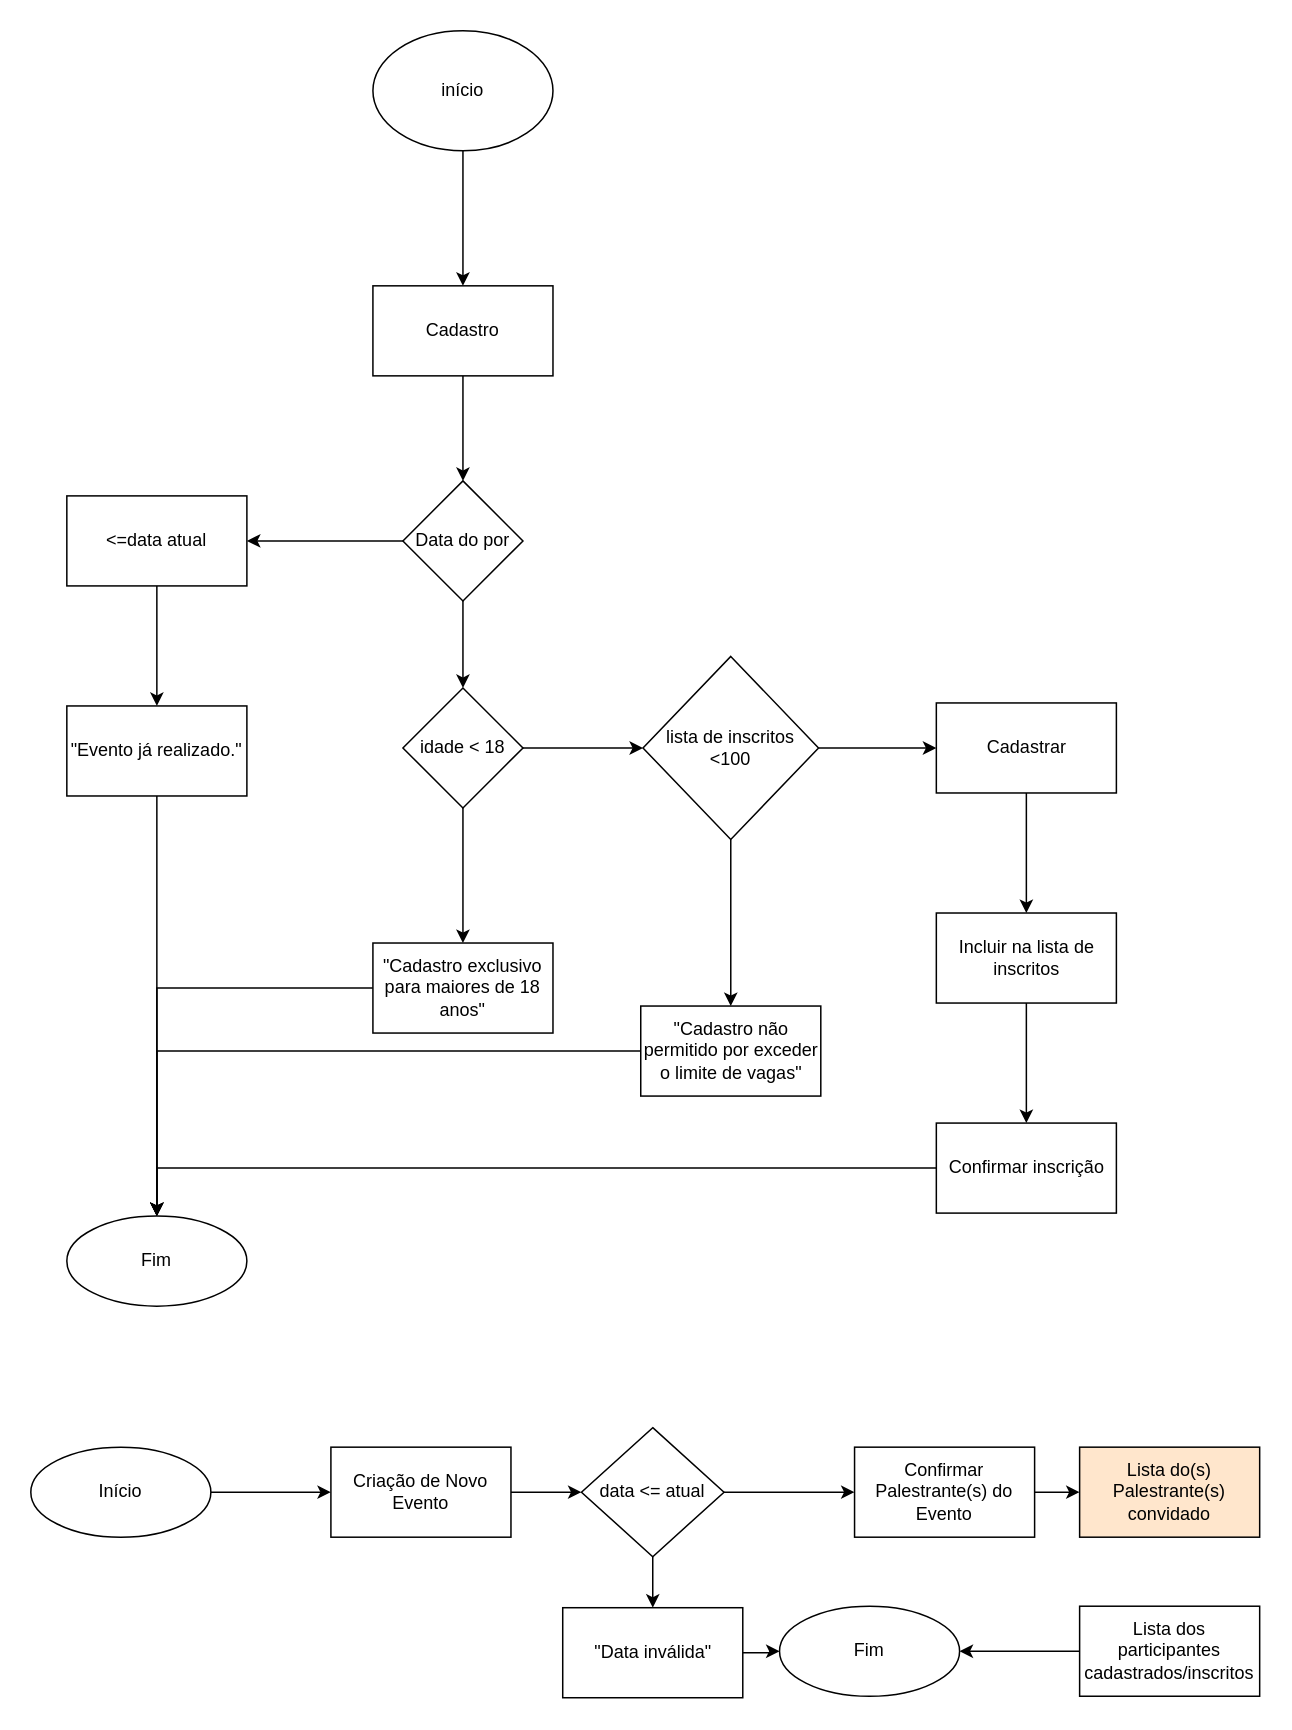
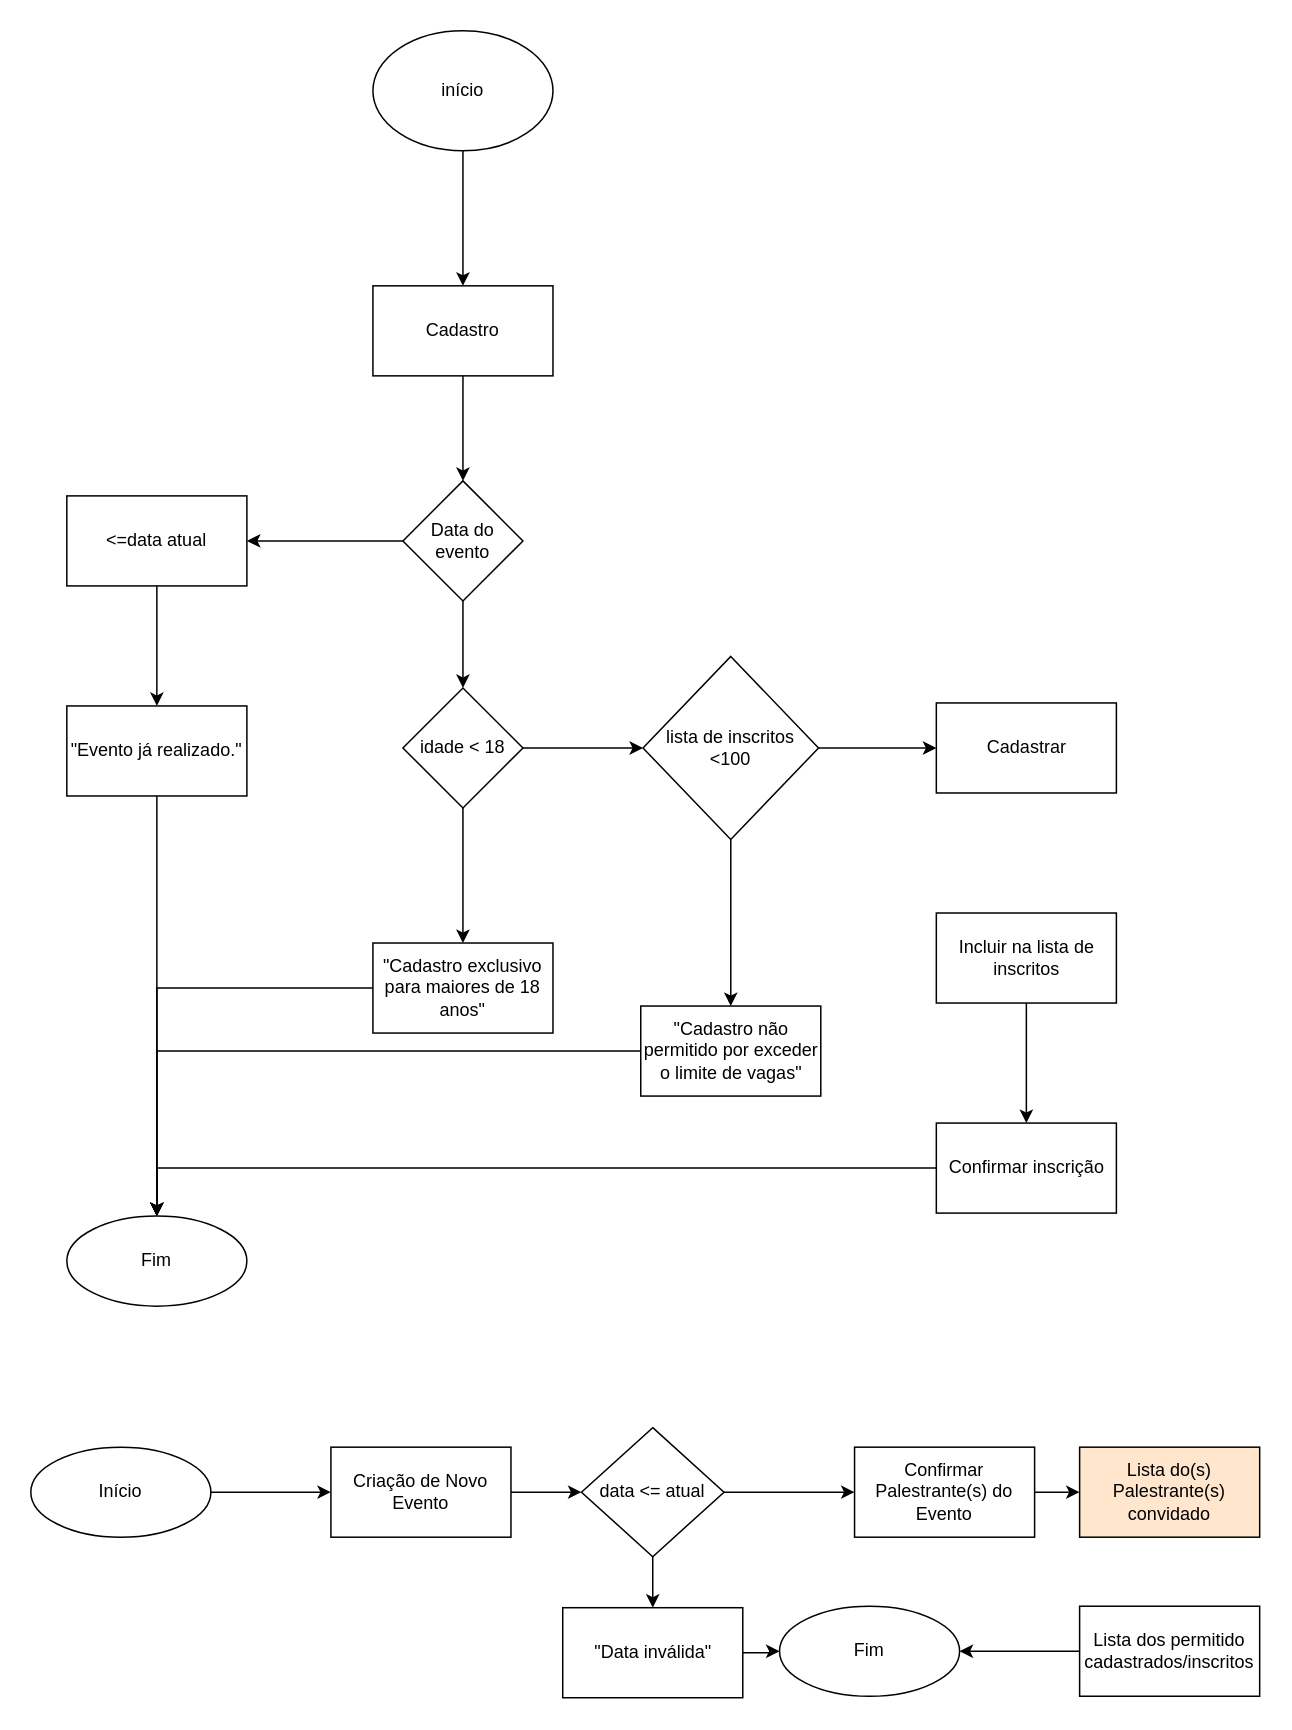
(463, 541) -> (463, 541)
(1026, 848) -> none
(1169, 1651) -> (1169, 1651)
